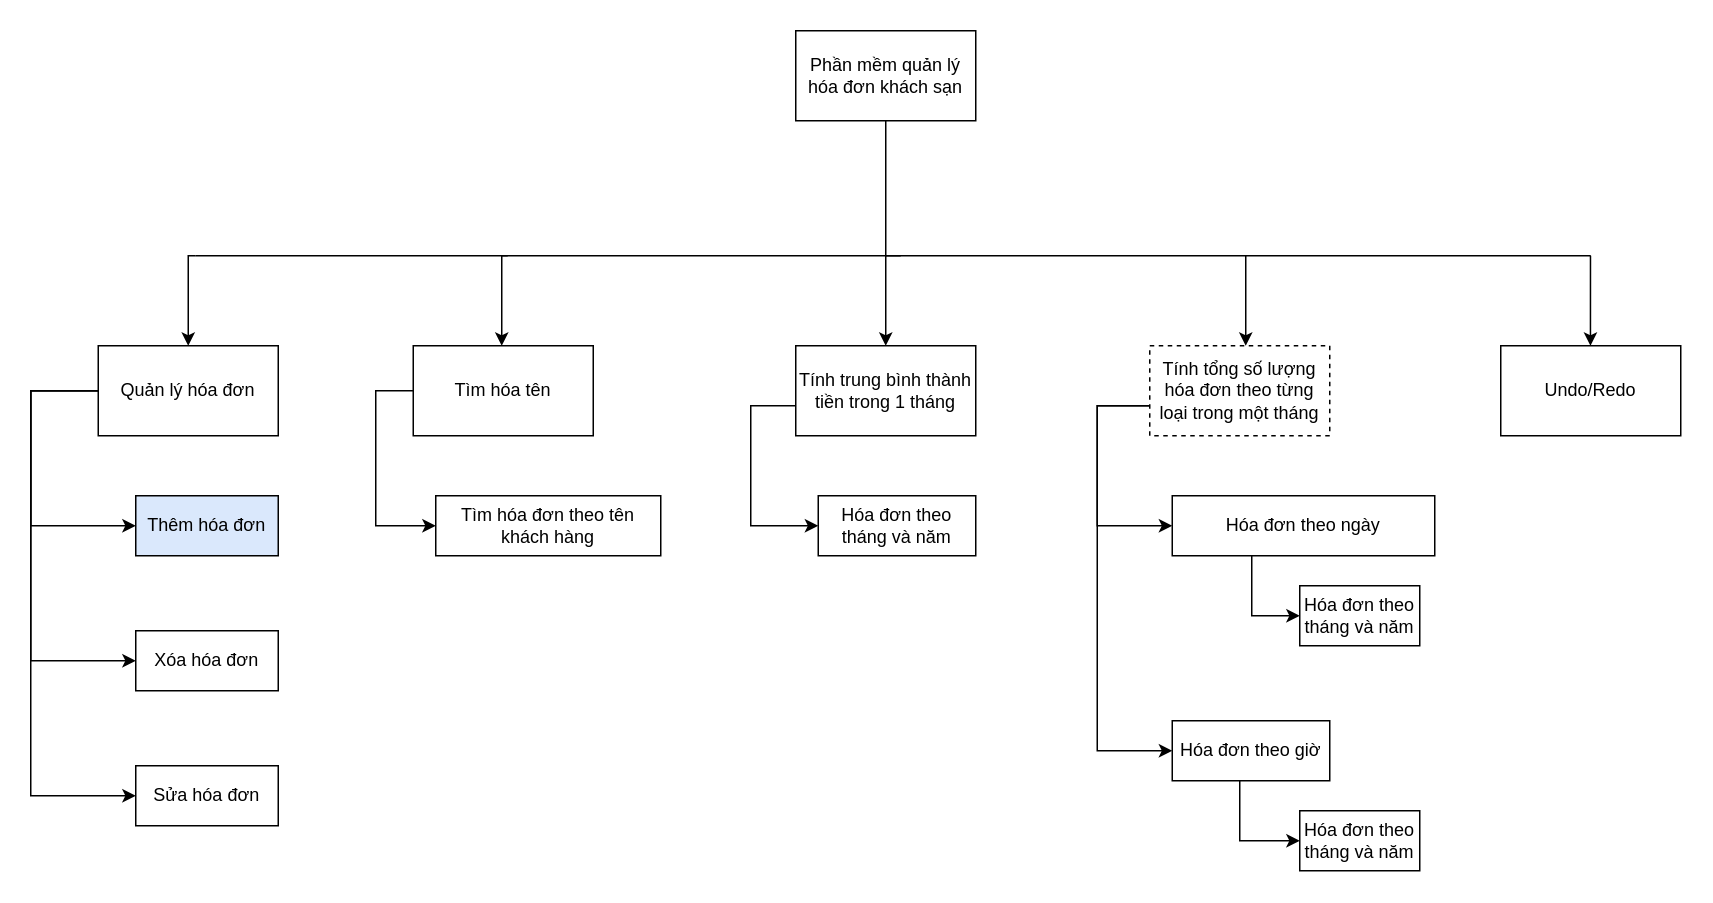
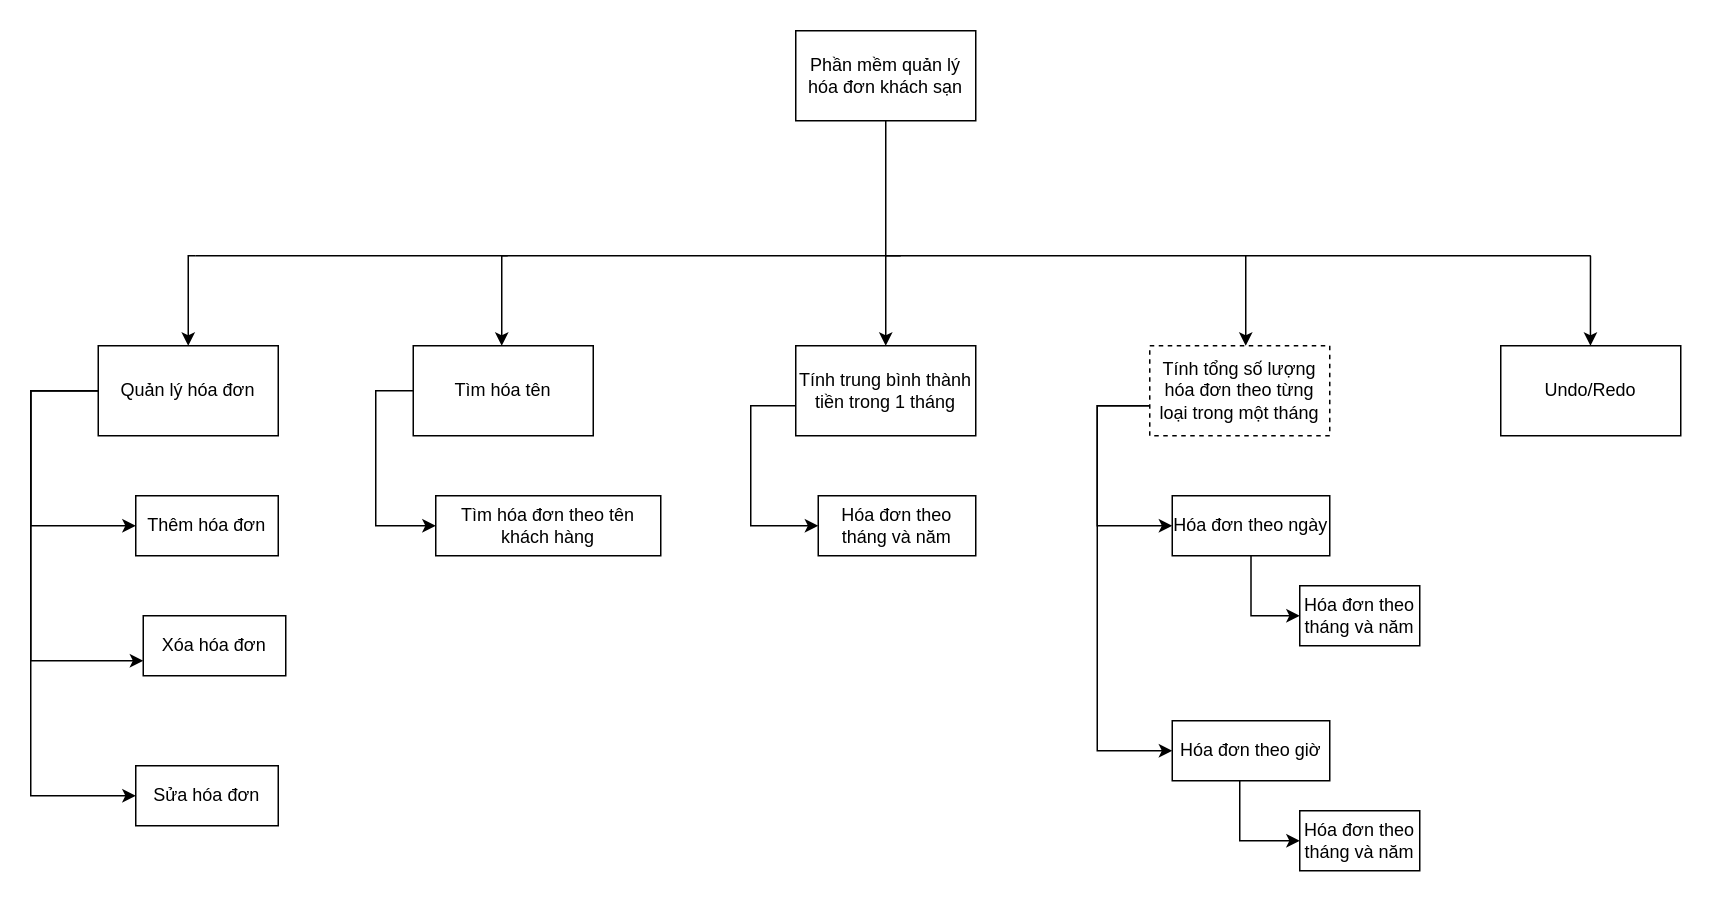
(207, 526) -> (207, 526)
(1304, 526) -> (1251, 526)
(207, 661) -> (215, 646)
